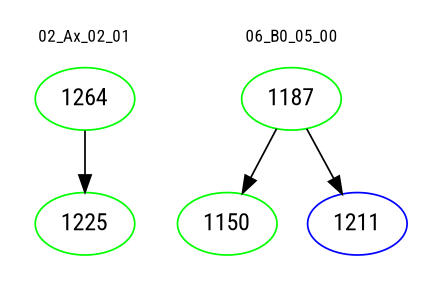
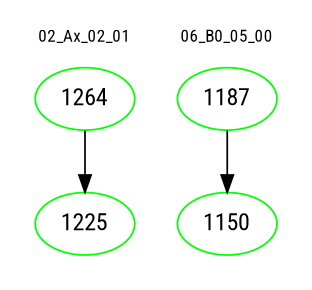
(357, 224) -> none
